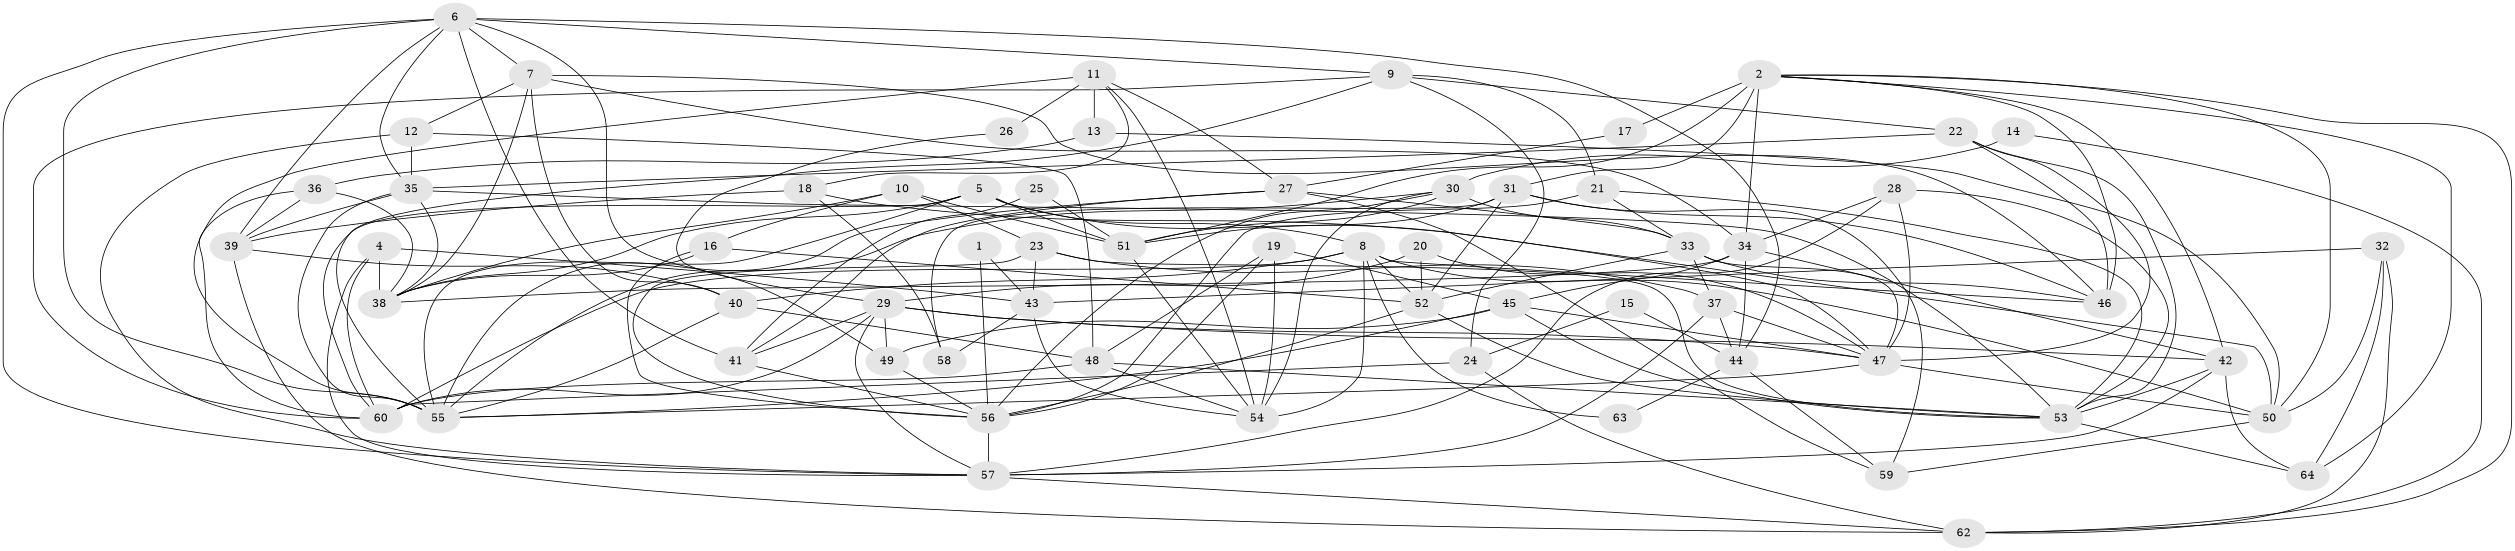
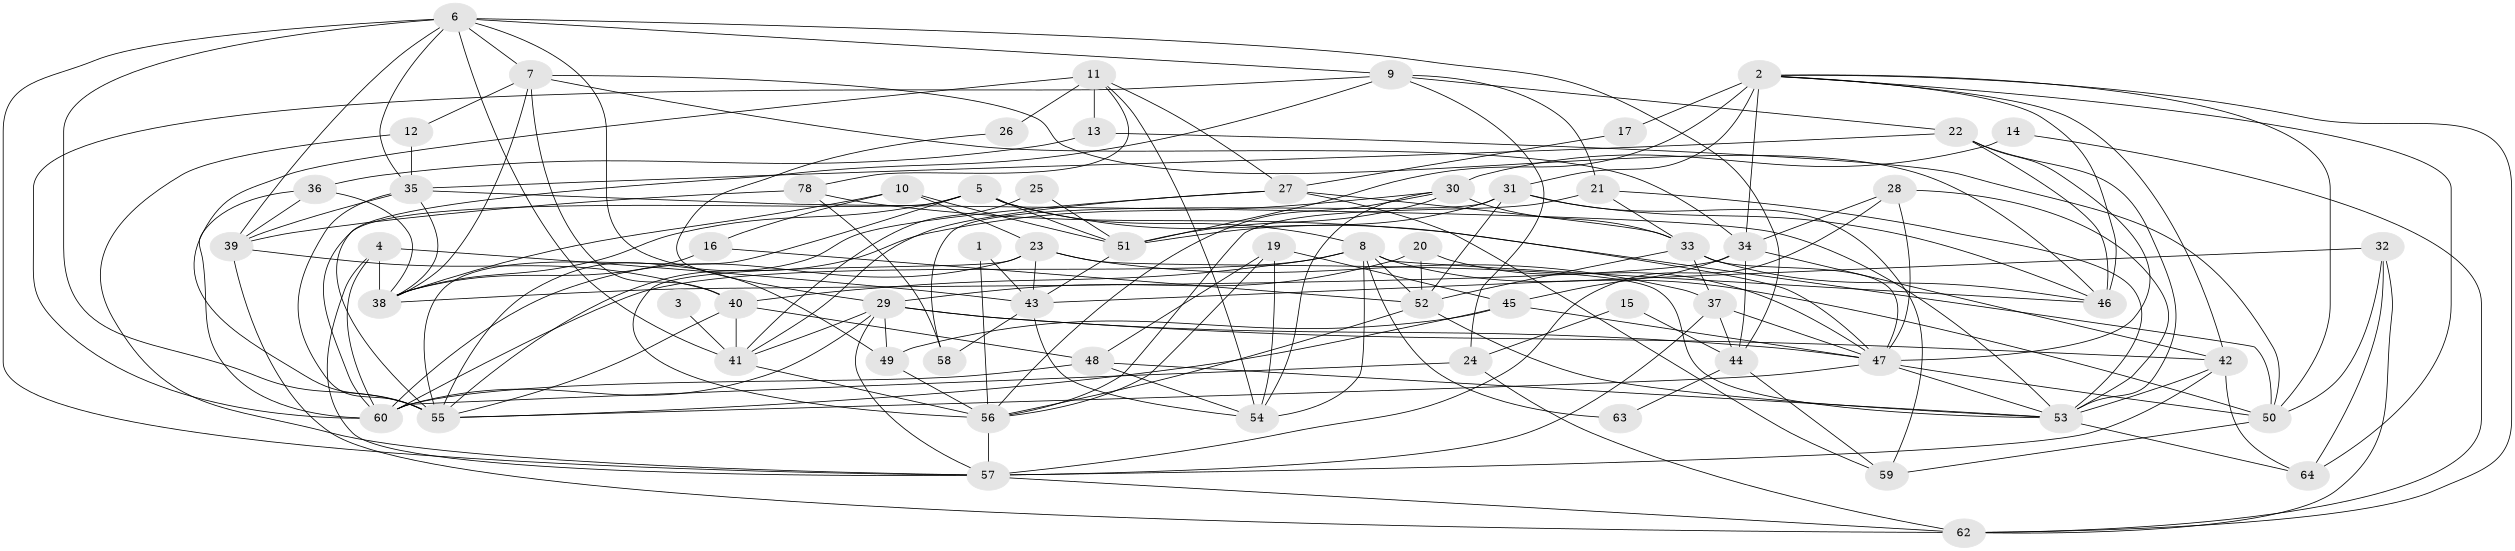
(838, 151) -> none
(805, 189) -> (805, 189)
none -> (573, 287)
none -> (679, 304)
none -> (736, 333)
(1197, 340) -> (1078, 275)
(1658, 375) -> (1970, 390)
(735, 397) -> none
